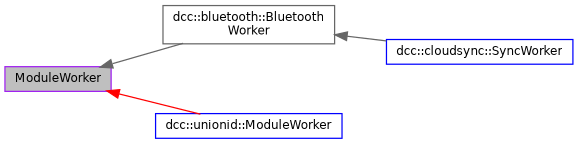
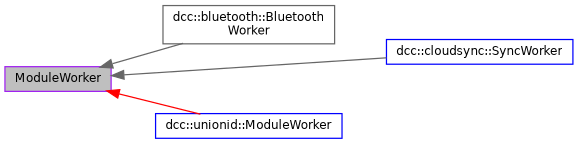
(367, 39) -> (255, 66)
